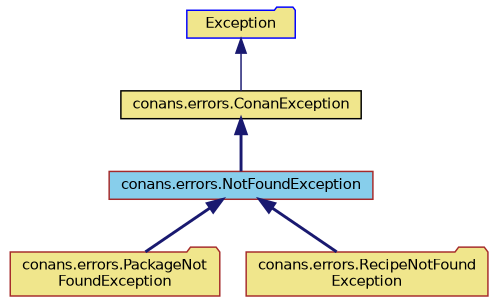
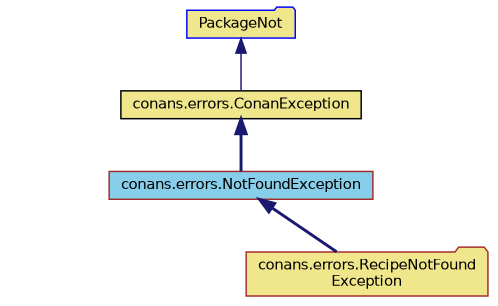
(241, 24) -> (241, 24)
(115, 274) -> none
